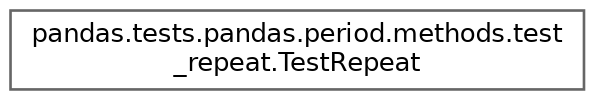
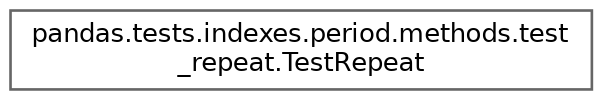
(297, 50) -> (301, 50)
